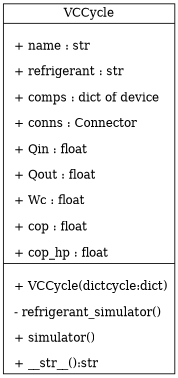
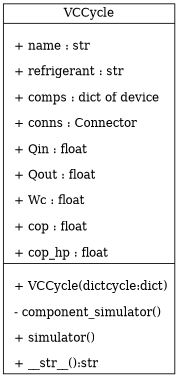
(86, 313) -> (86, 313)
